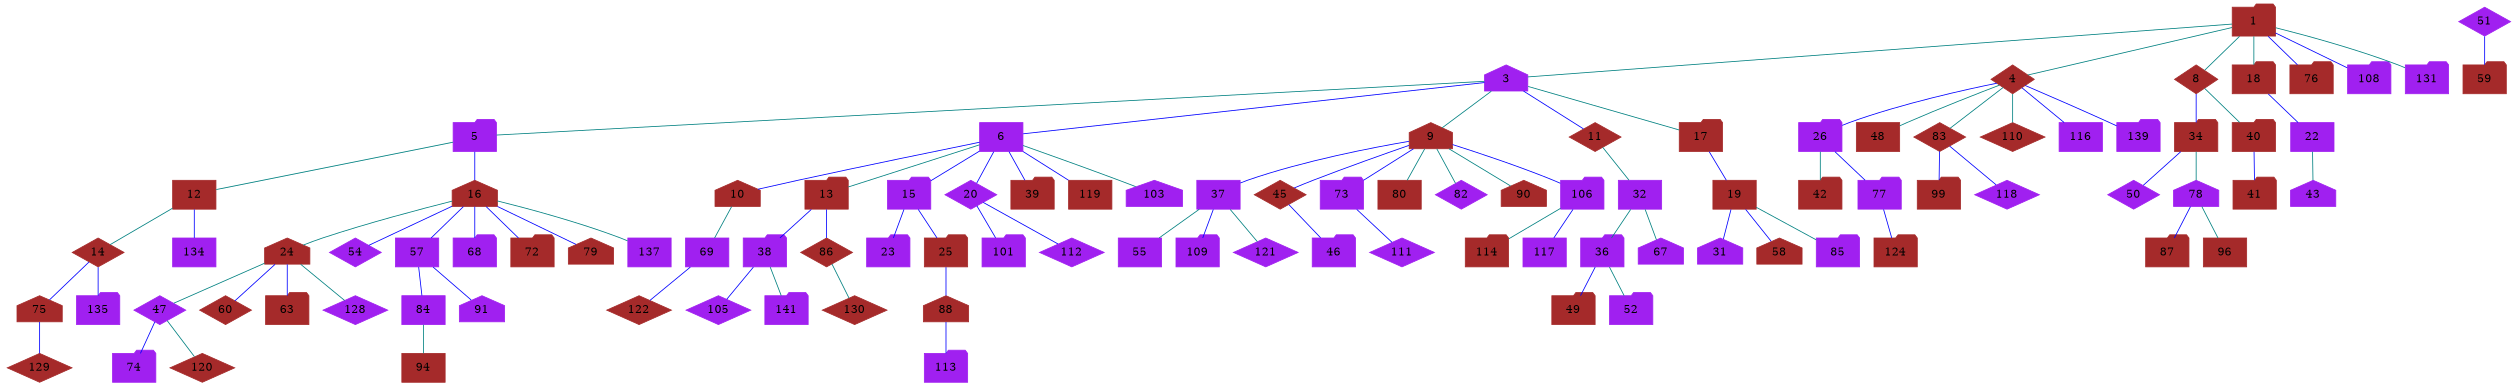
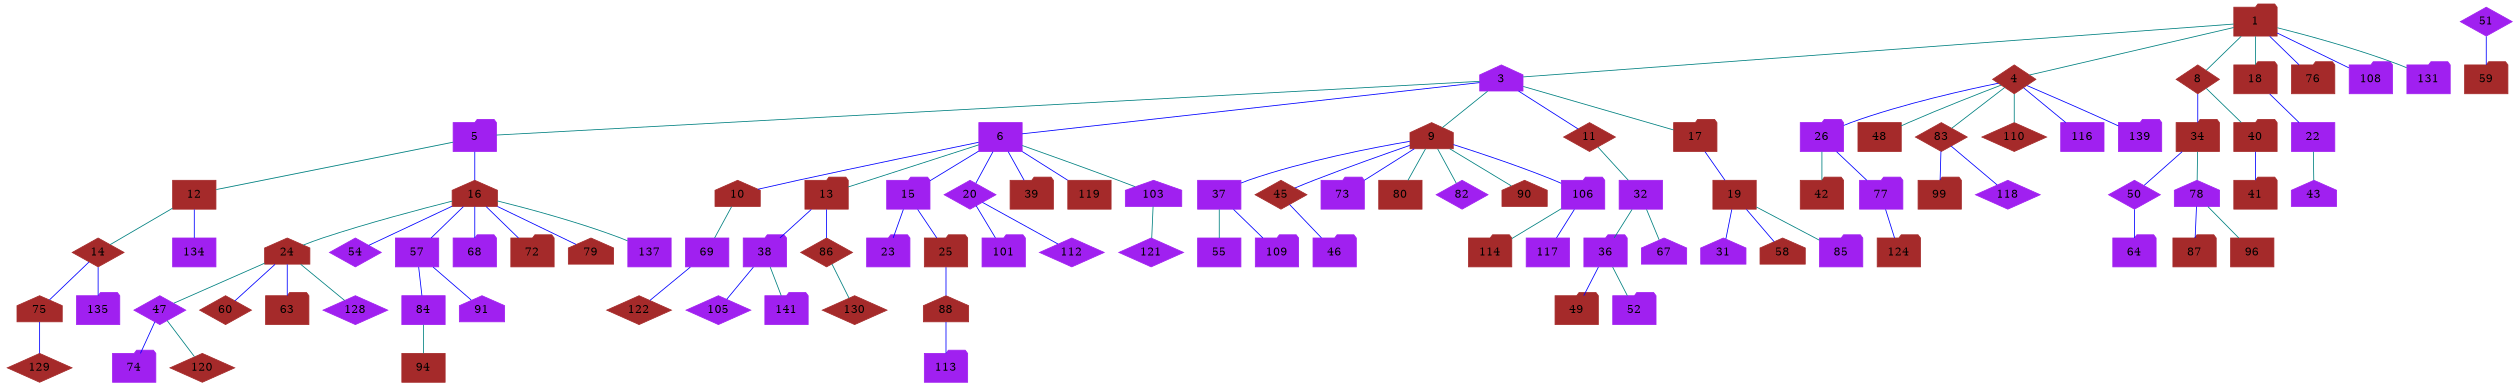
(1244, 226) -> (1152, 222)
(1402, 252) -> none
none -> (2134, 252)
